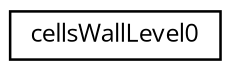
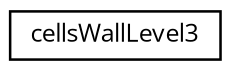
(115, 35) -> (115, 35)
